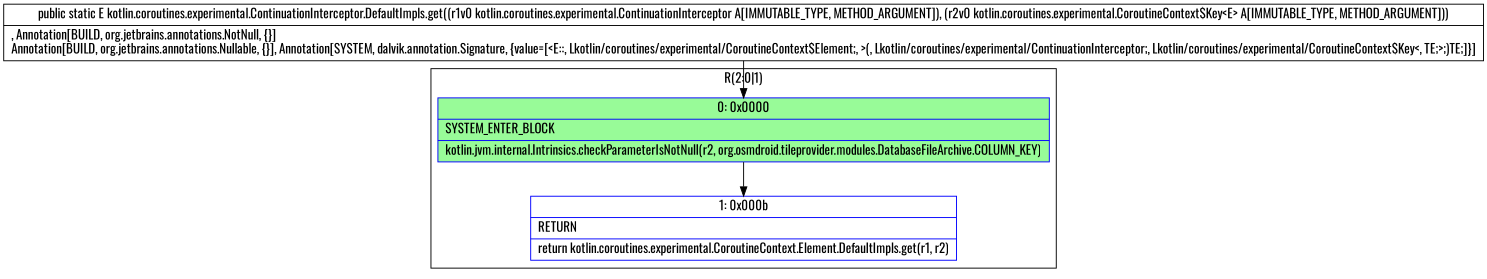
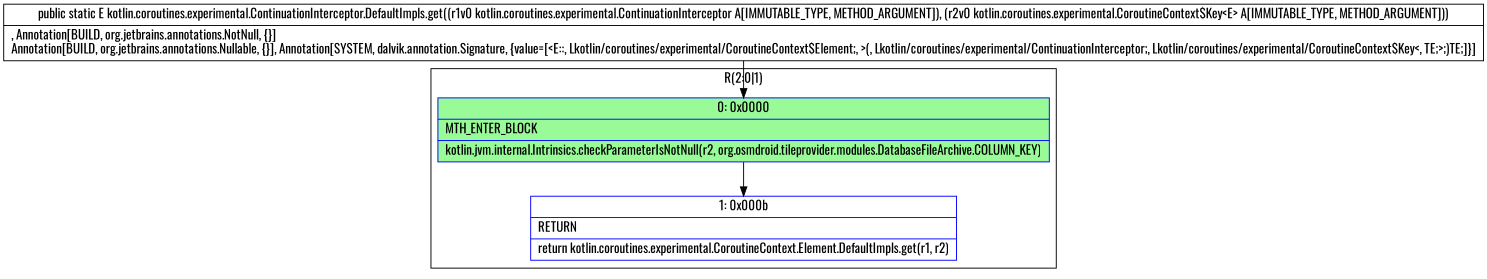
(500, 129) -> (492, 129)
